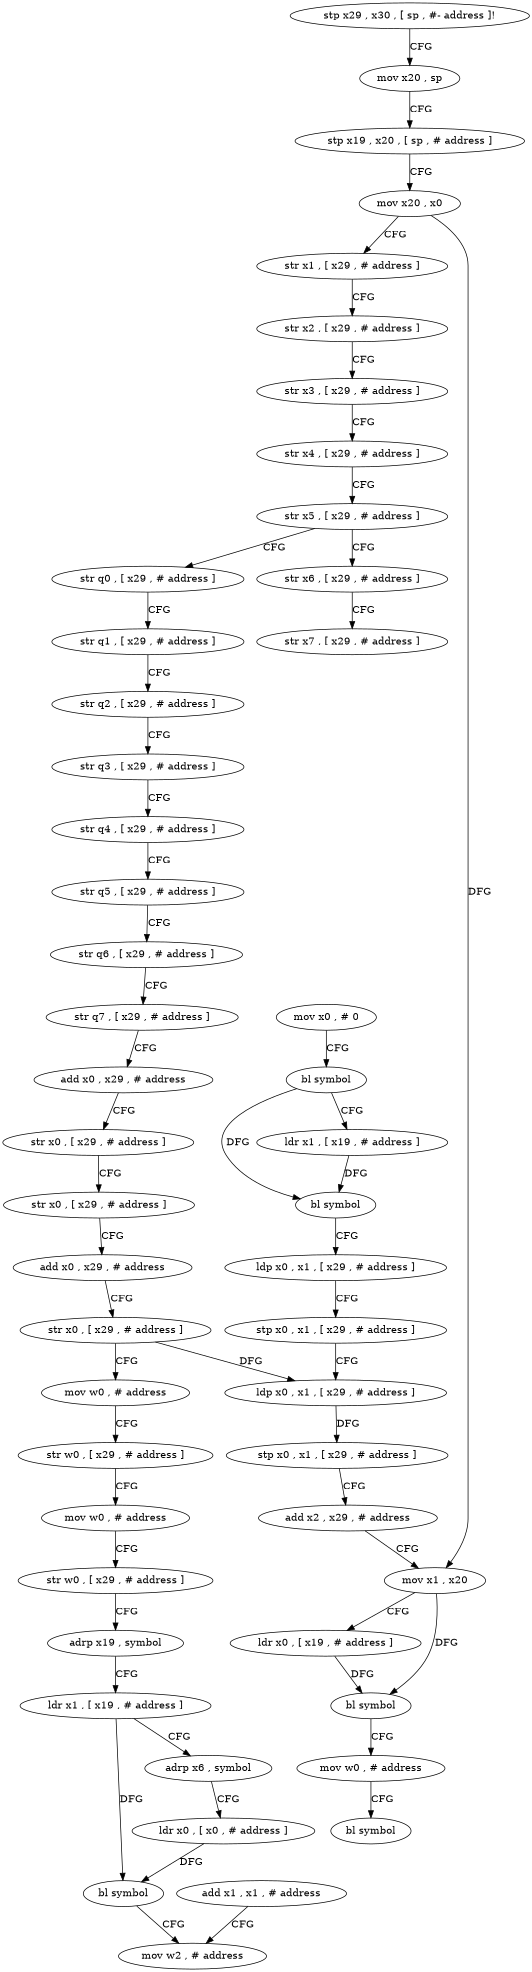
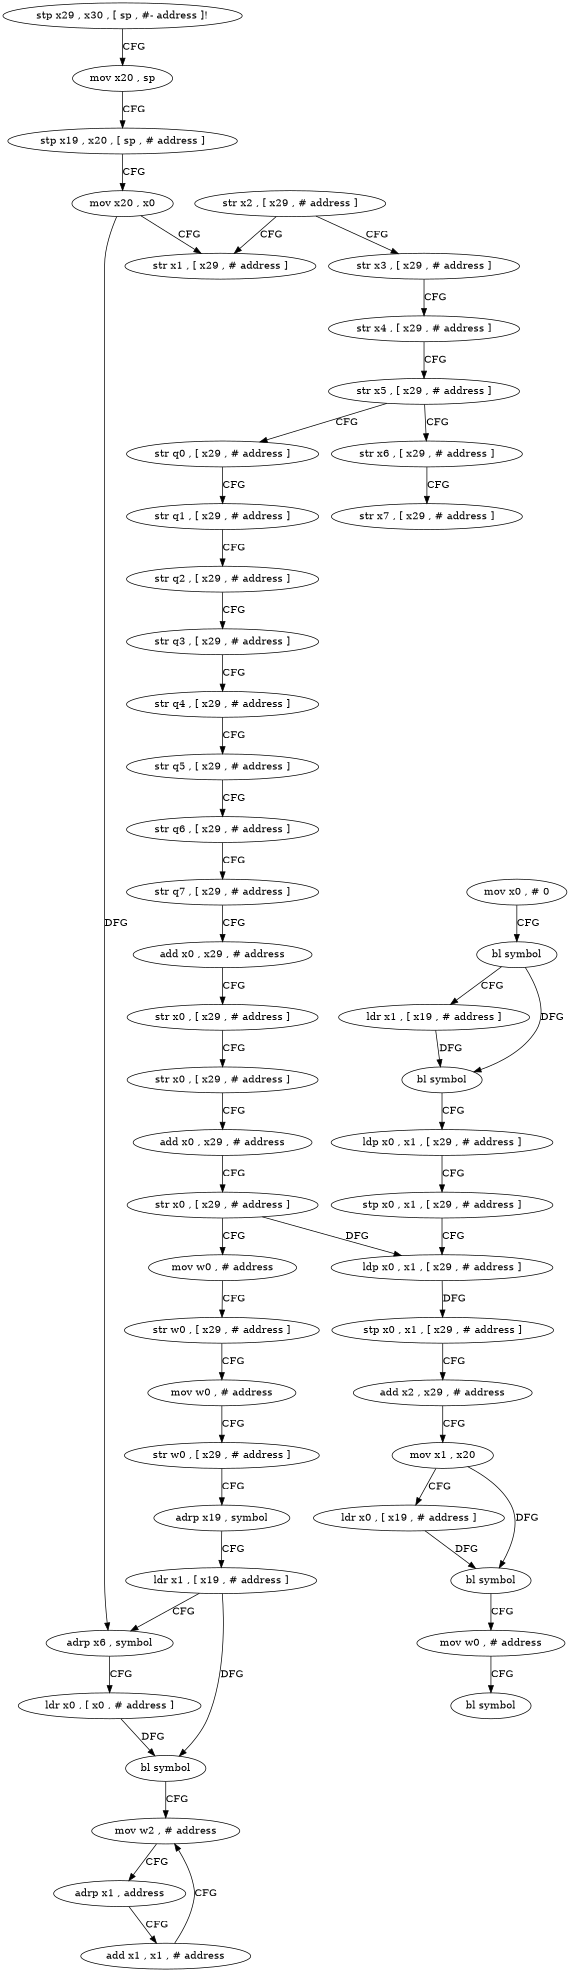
(352, 294) -> (258, 233)
(468, 883) -> (105, 919)
none -> (120, 1894)
